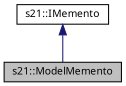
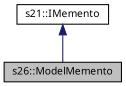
(63, 72) -> (63, 72)
